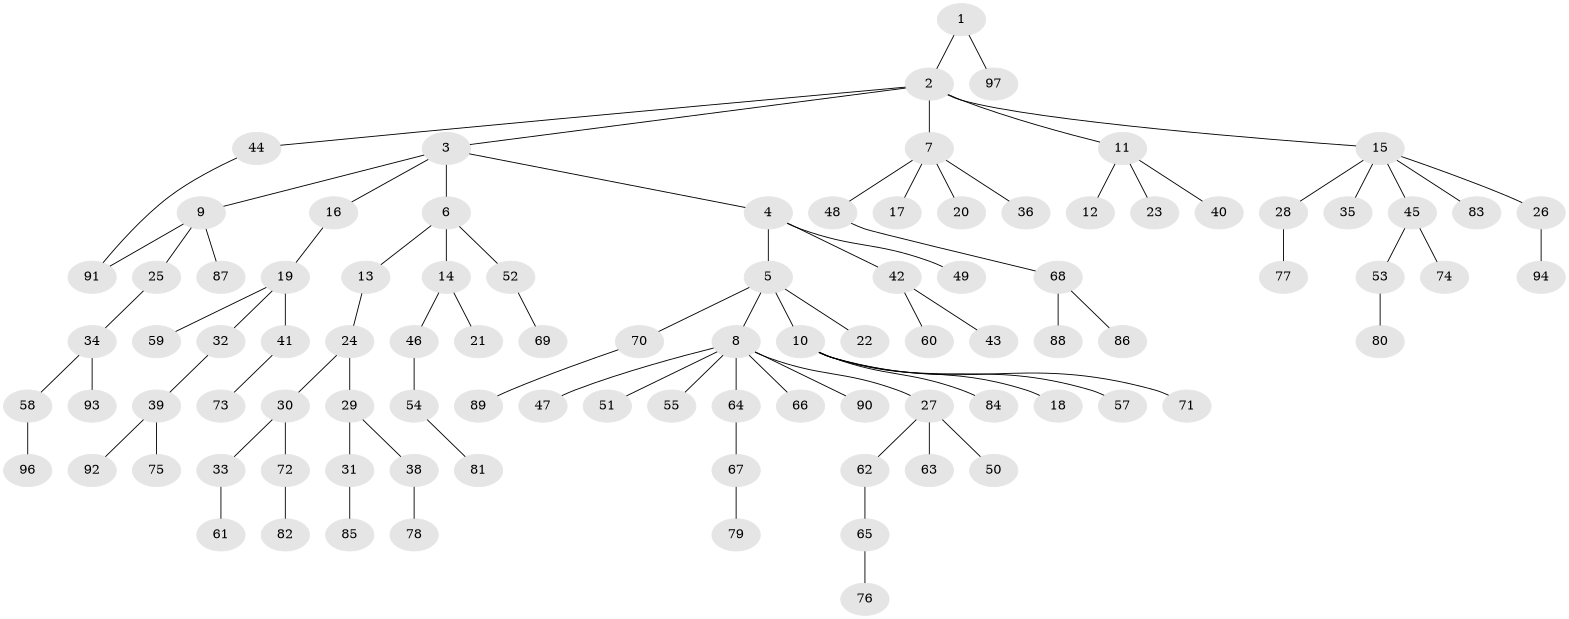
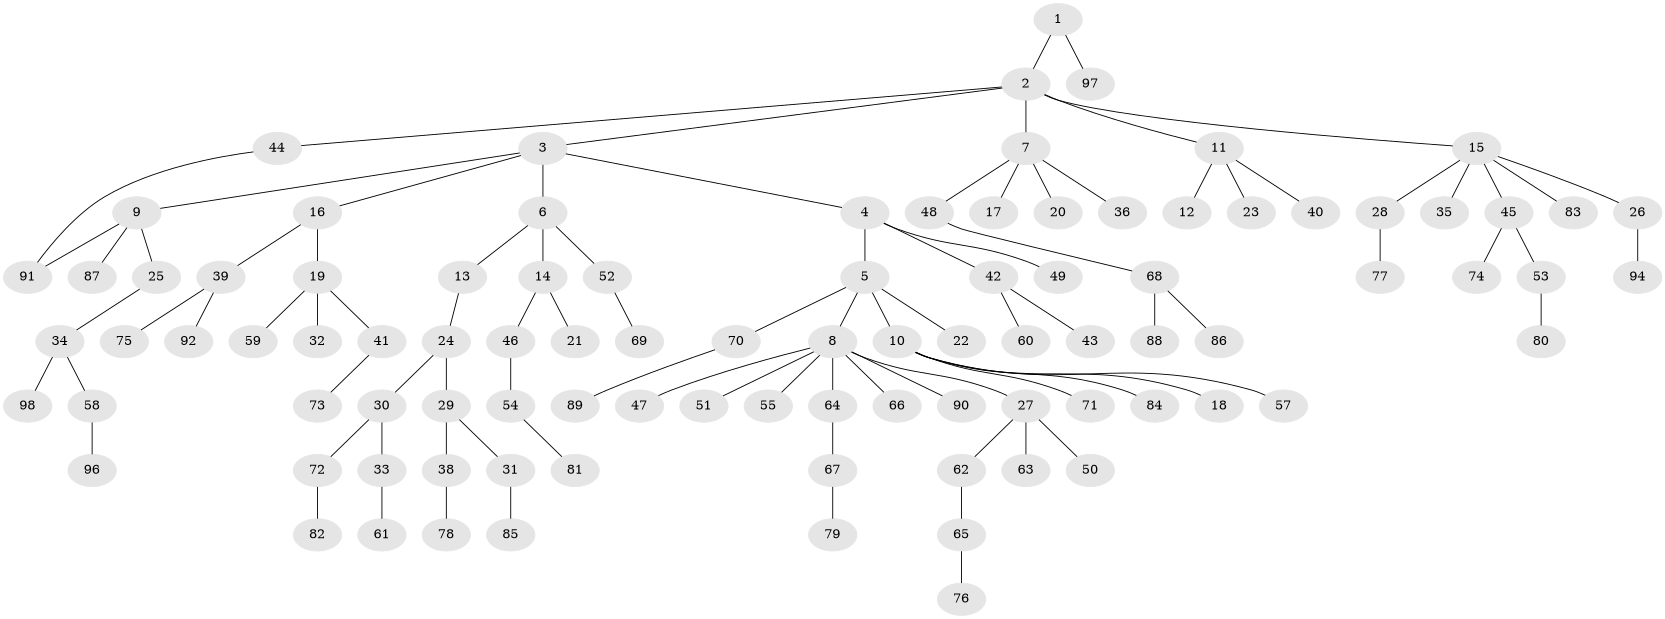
(189, 374) -> (269, 245)
(92, 406) -> (28, 406)
